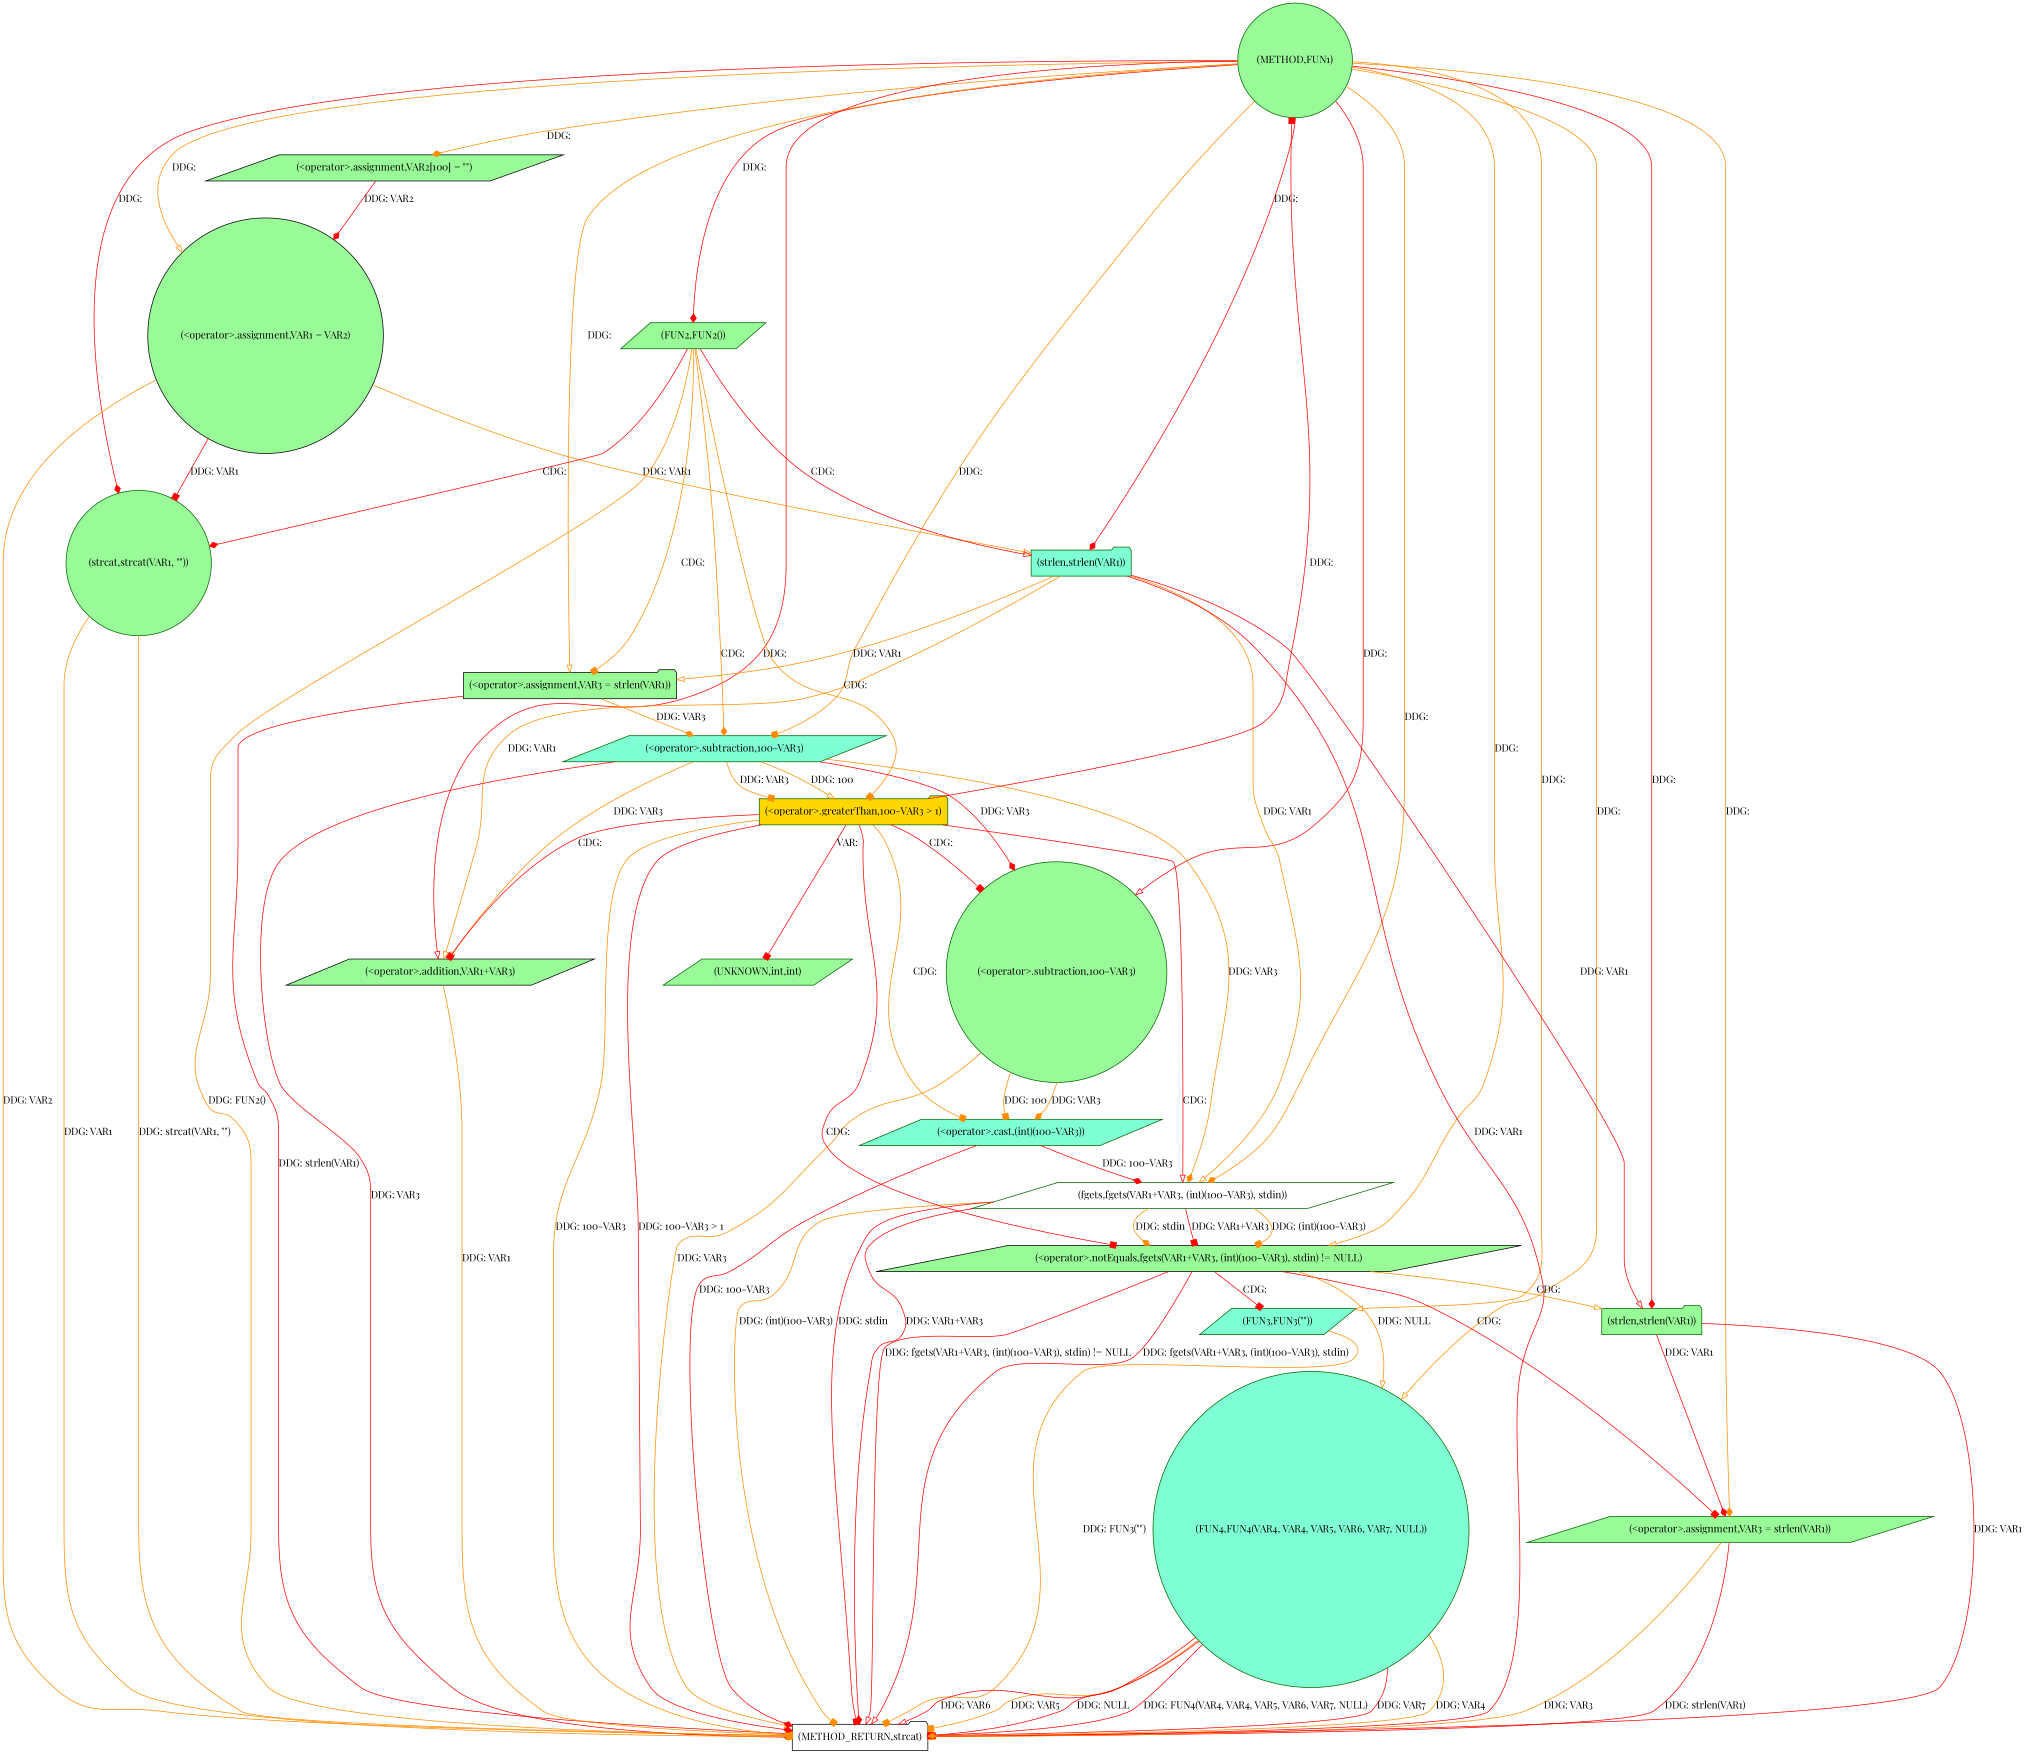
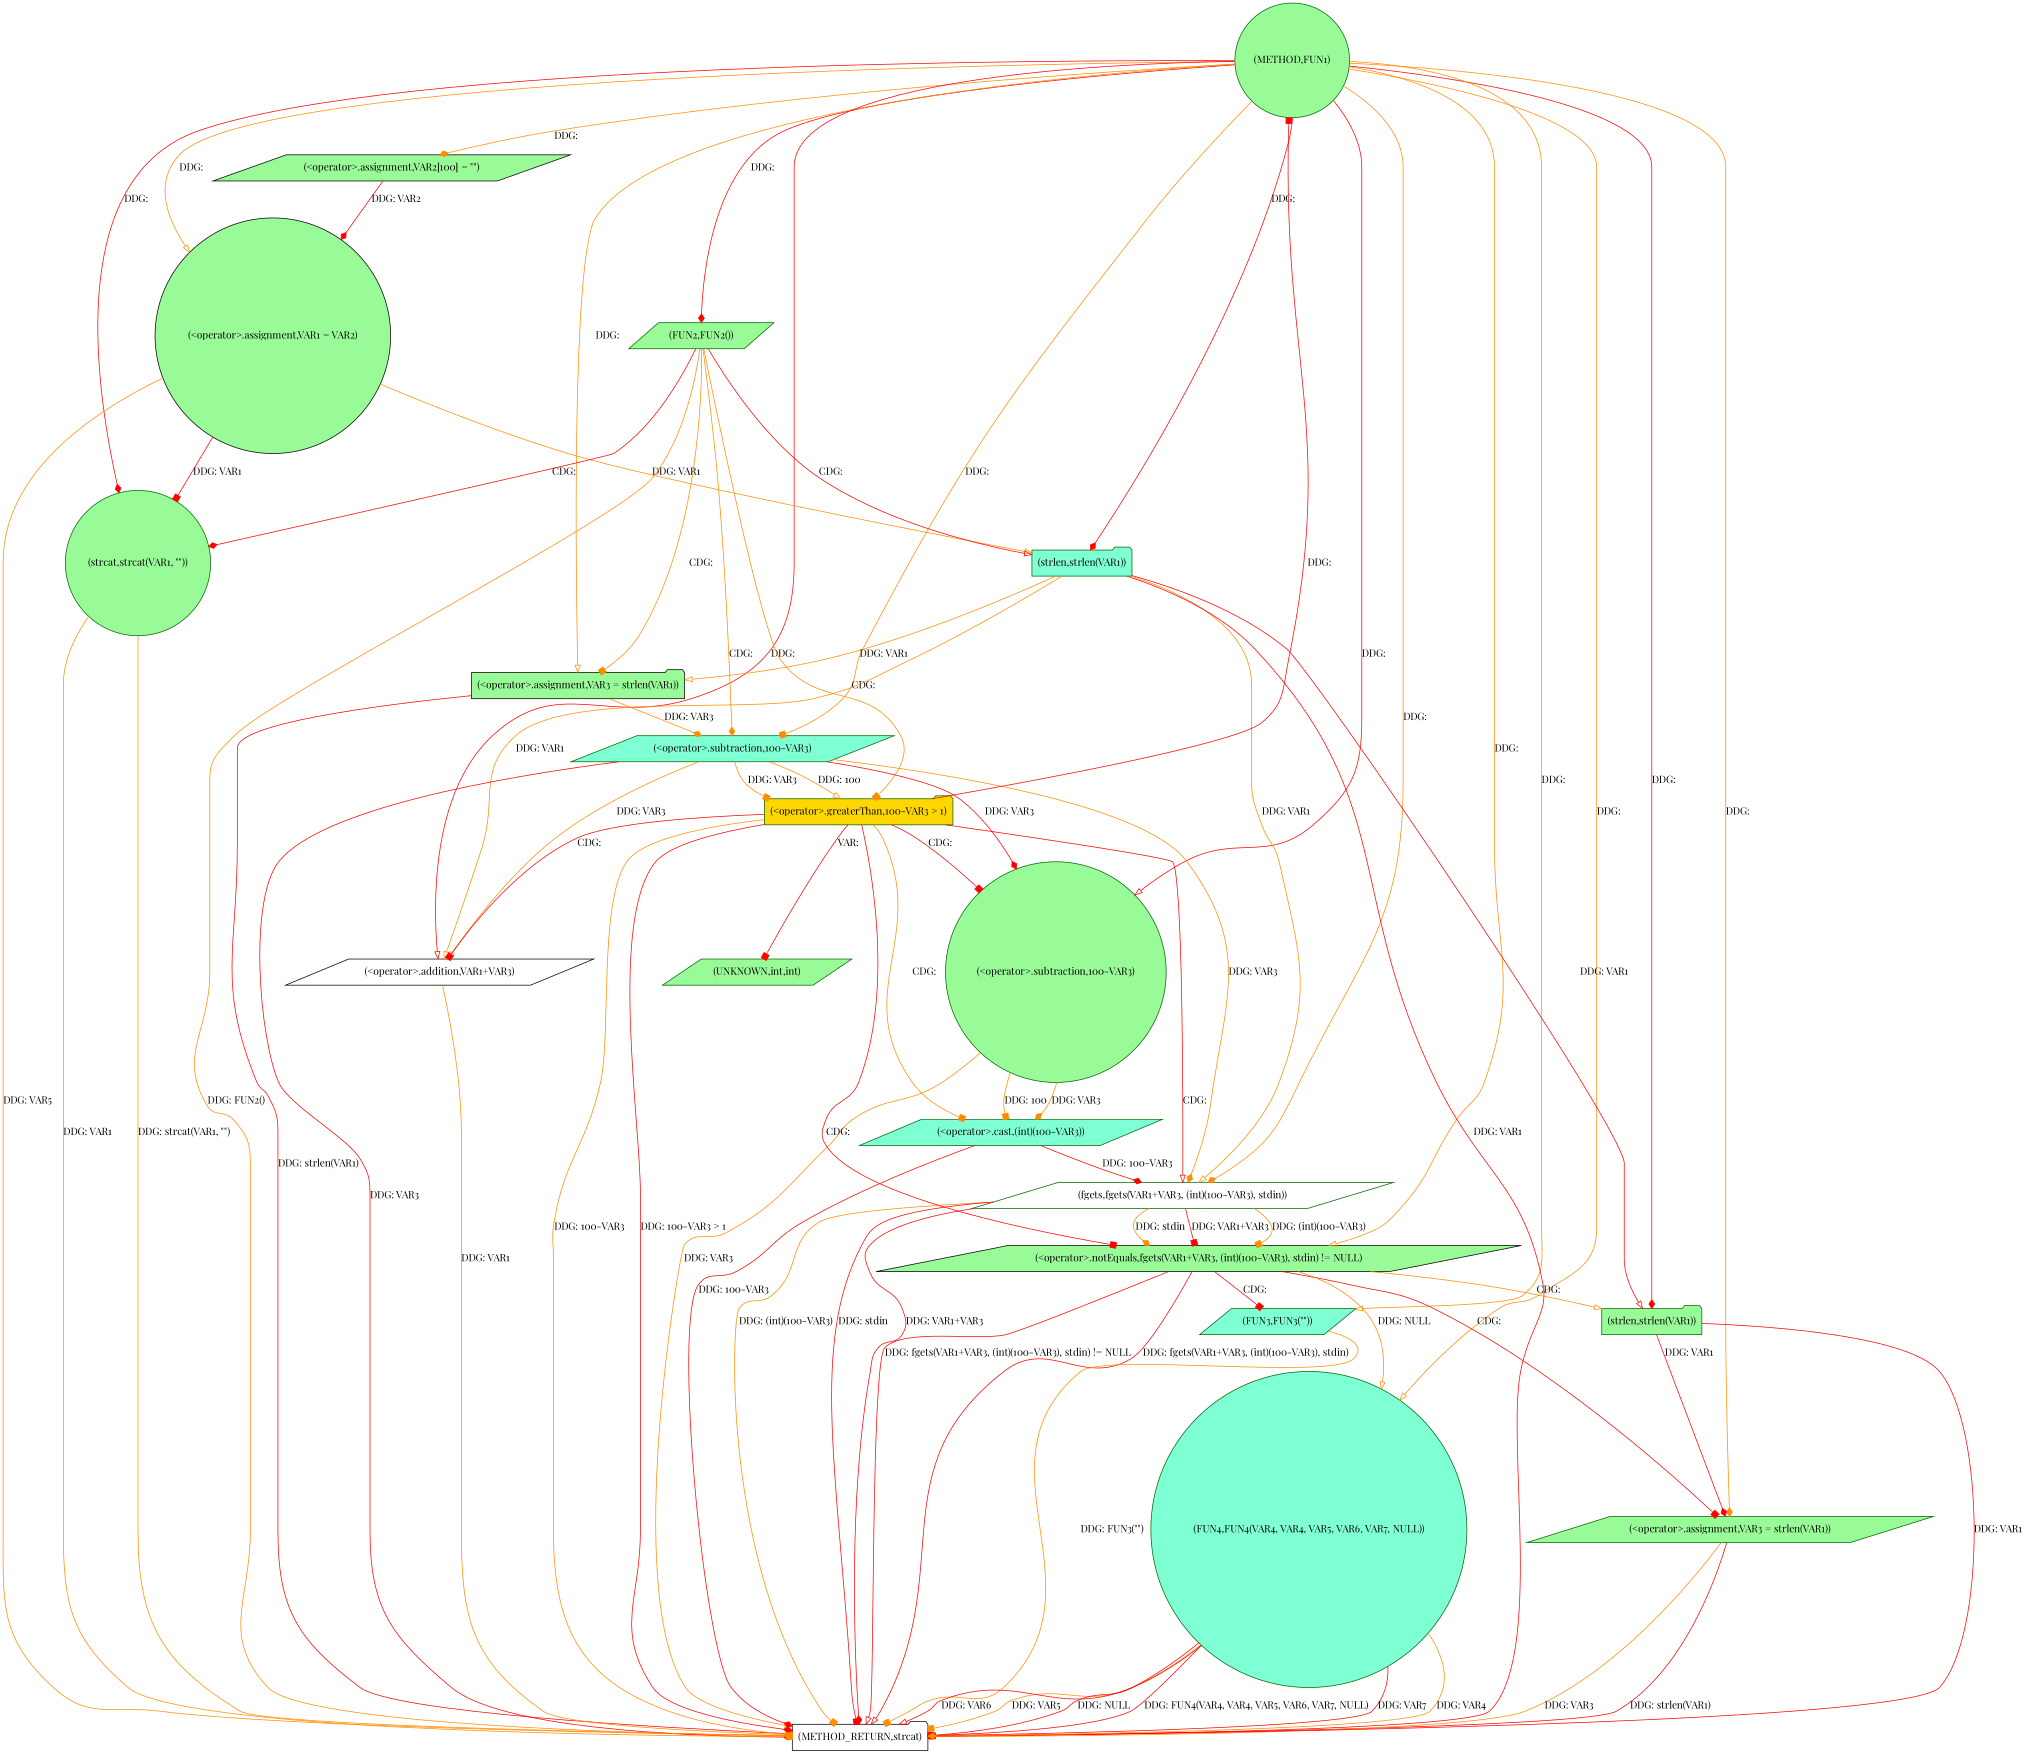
(440, 972) -> (440, 972)
(28, 1101) -> (28, 1101)
